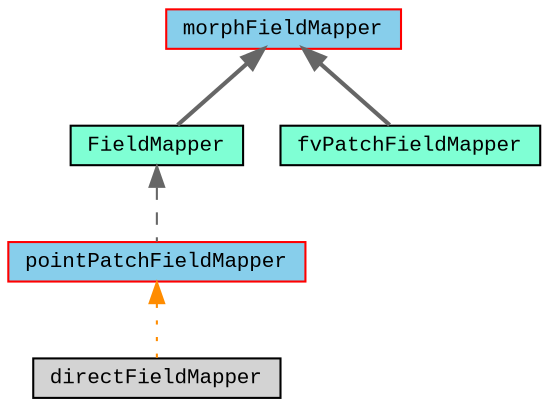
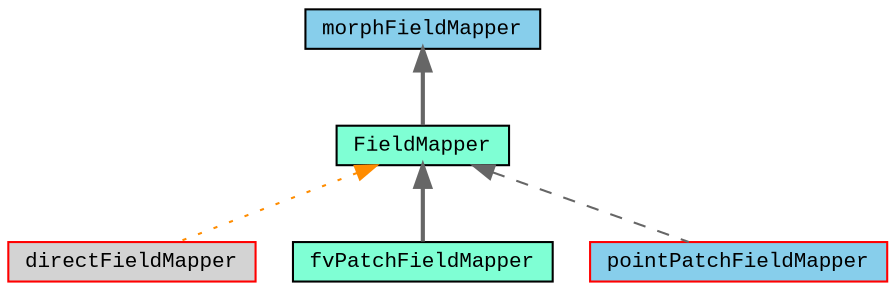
(284, 29) -> (423, 29)
(355, 94) -> (423, 214)
(157, 331) -> (267, 207)
(157, 378) -> (132, 262)
